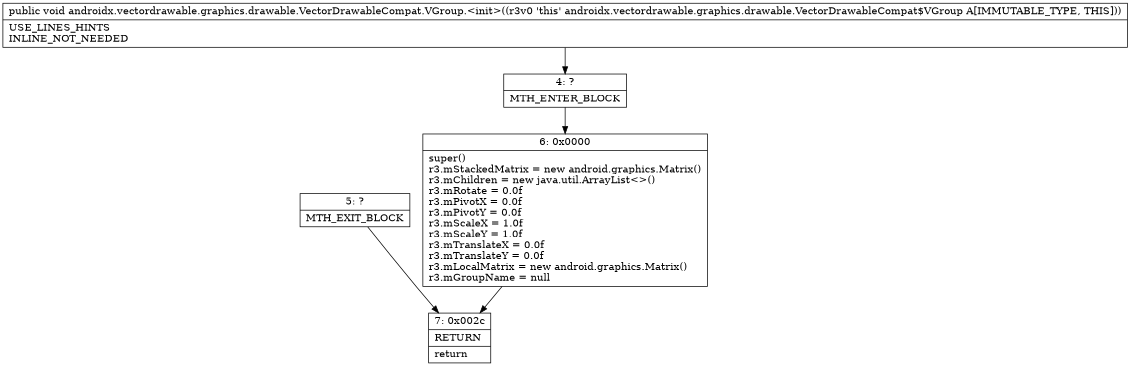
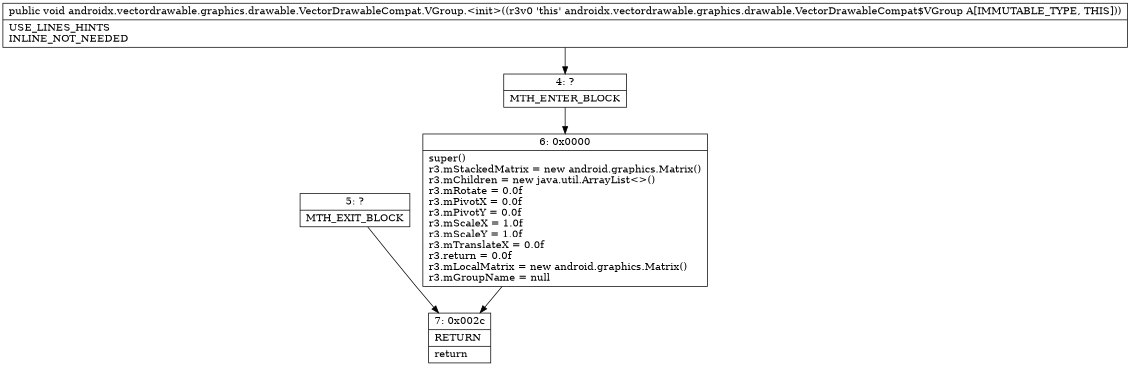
(486, 256) -> (470, 256)
